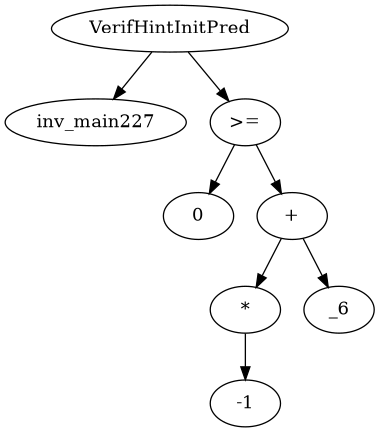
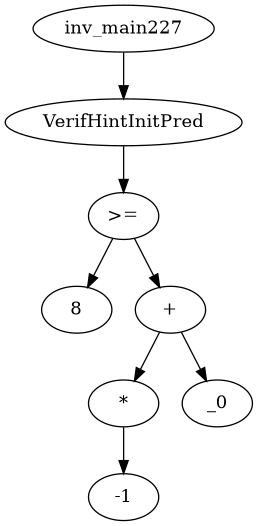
(137, 70) -> (124, 69)
(199, 216) -> (77, 310)
(339, 310) -> (217, 403)
